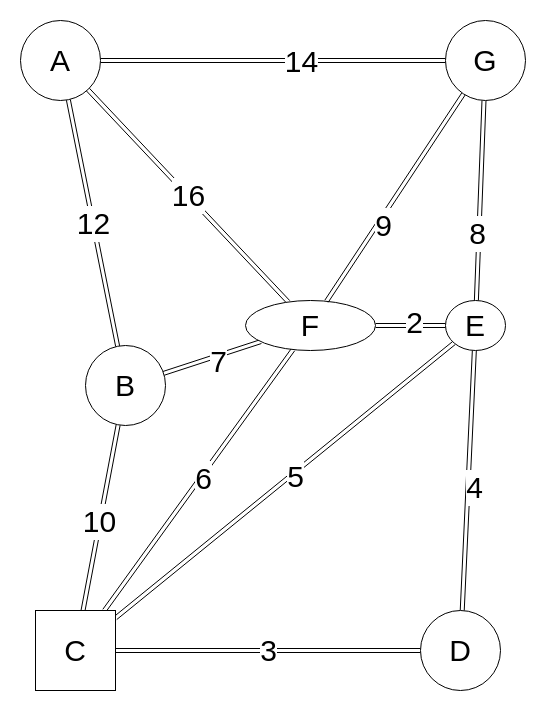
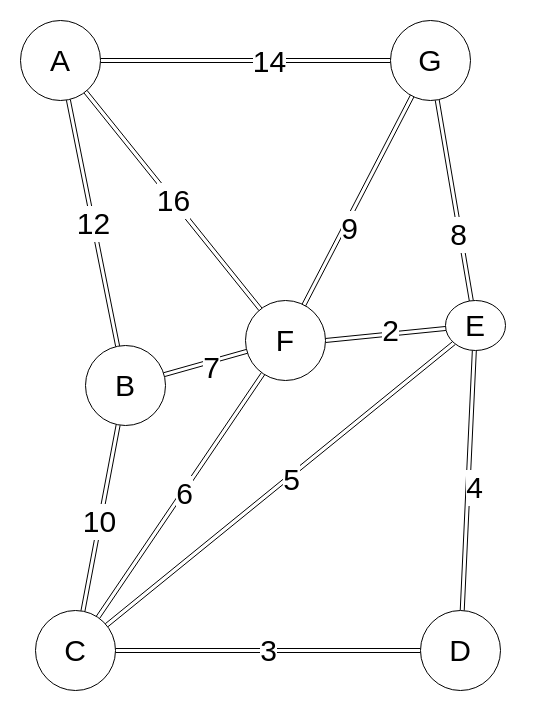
(486, 61) -> (431, 61)
(311, 326) -> (286, 341)
(76, 651) -> (76, 651)
